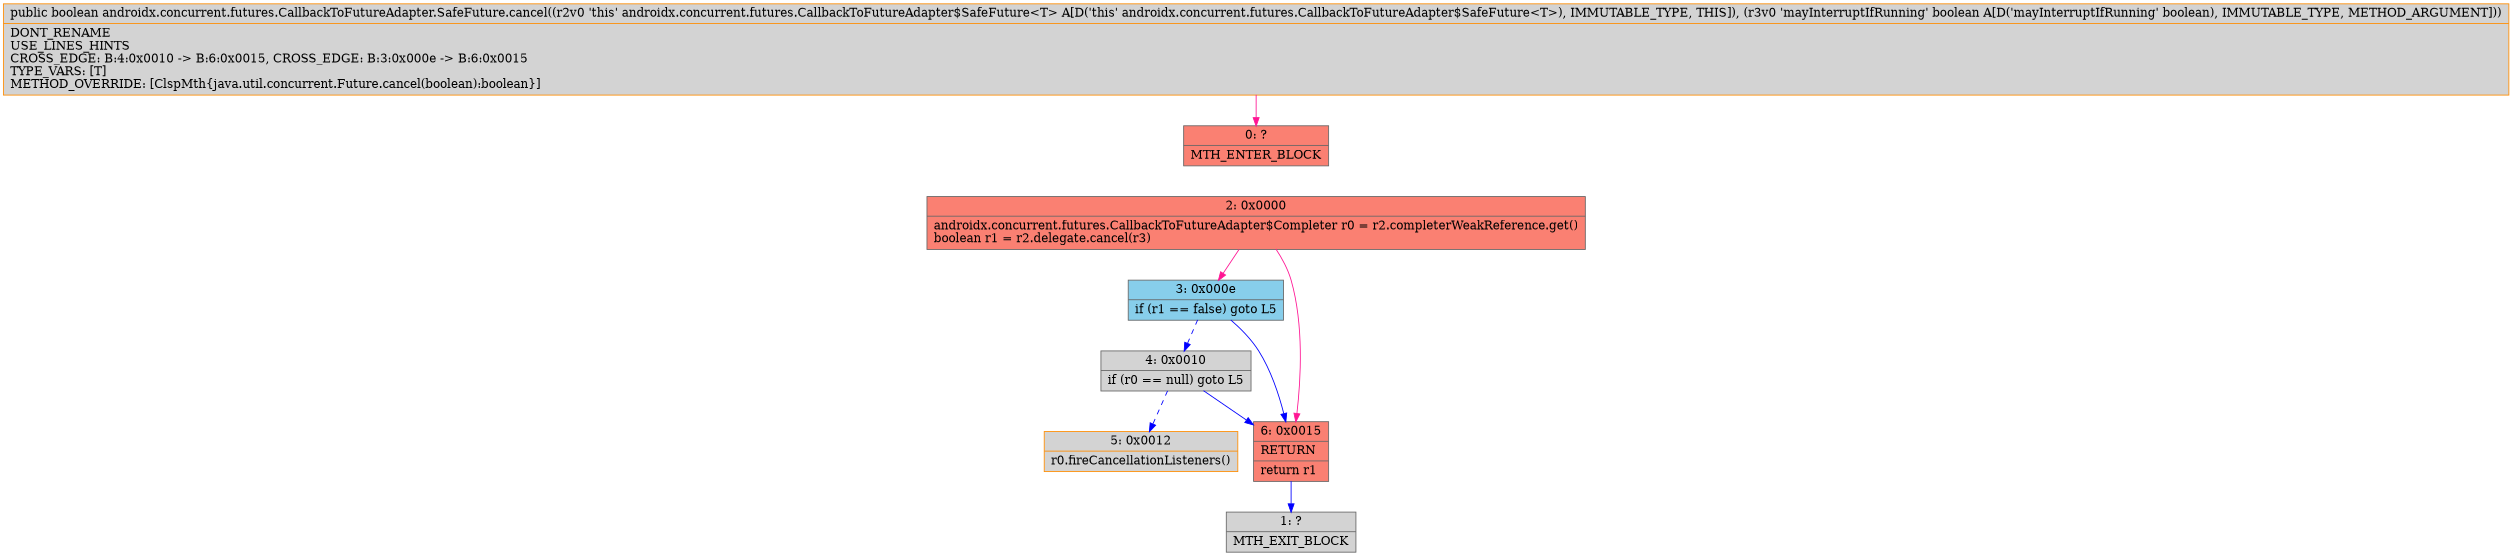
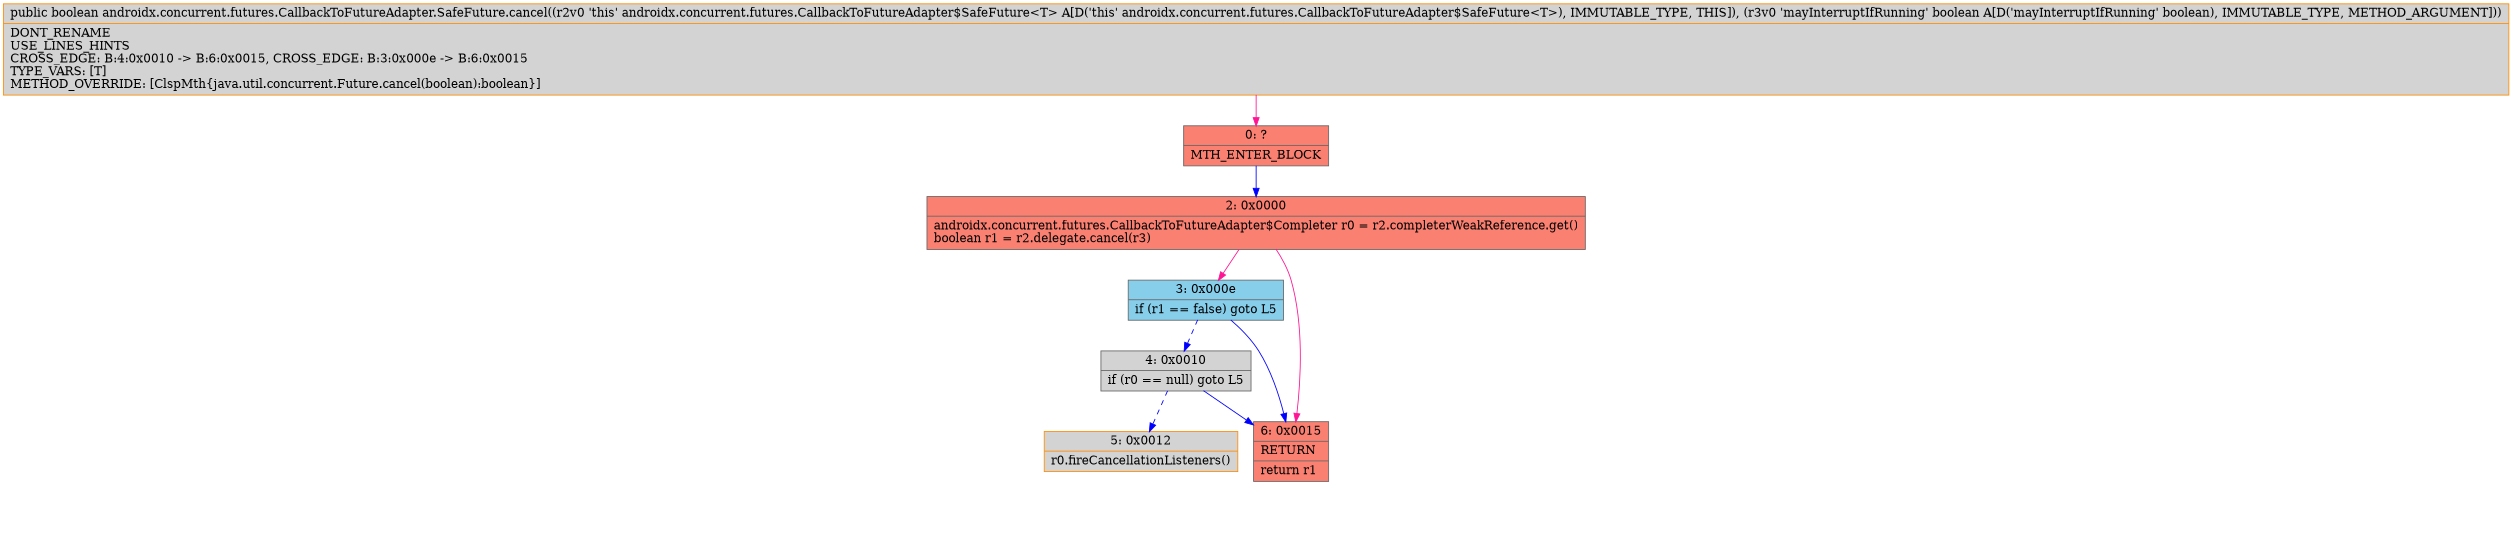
none -> (1256, 177)
(1291, 532) -> none
